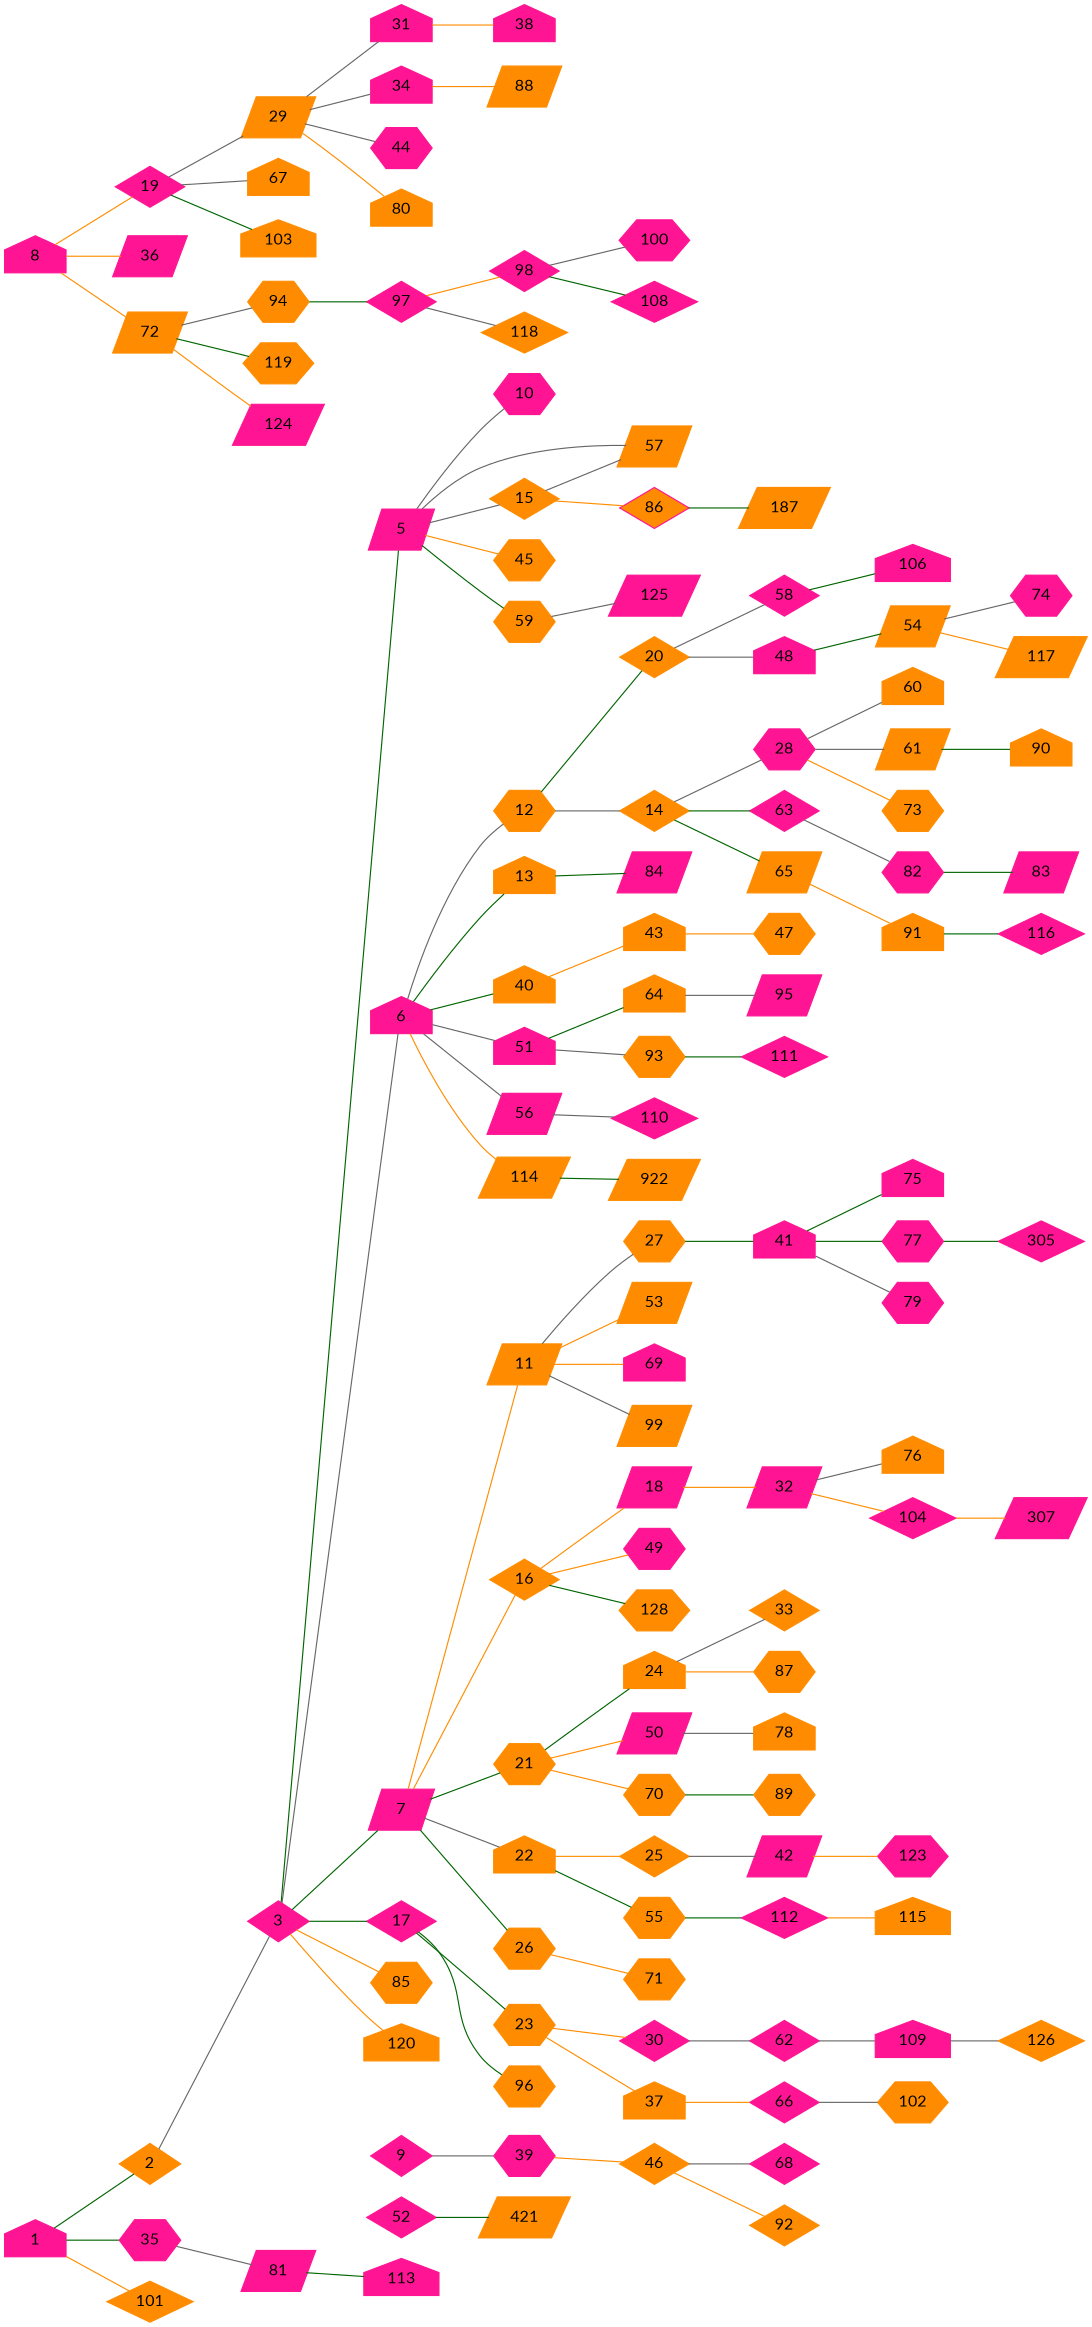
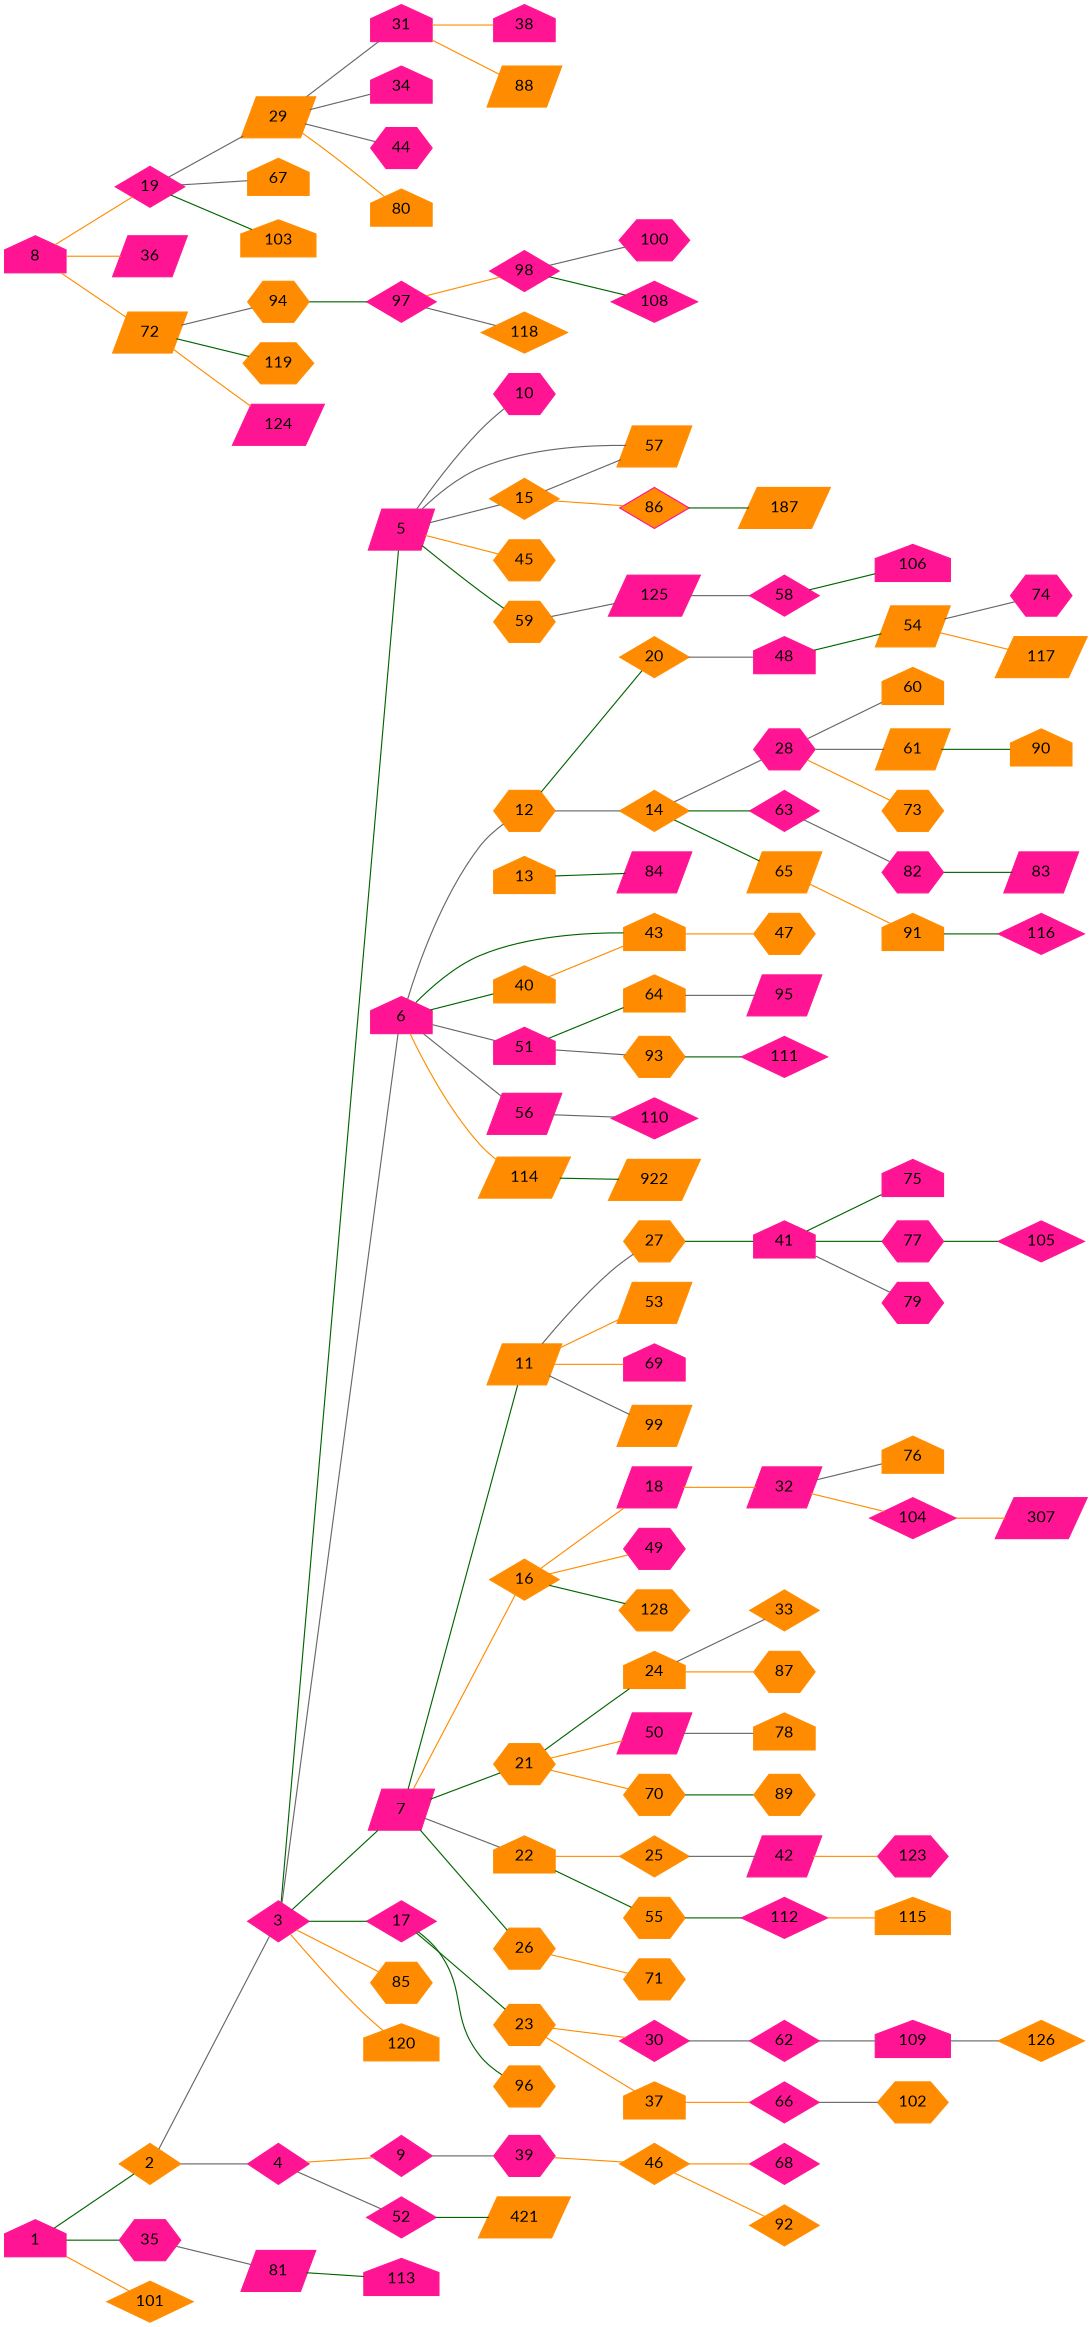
(464, 87) -> (466, 57)
(720, 626) -> (720, 596)
(456, 946) -> (511, 945)
(1041, 1241) -> (1041, 1241)
(463, 1587) -> (463, 1587)
none -> (278, 2164)
(719, 2164) -> (719, 2164)
